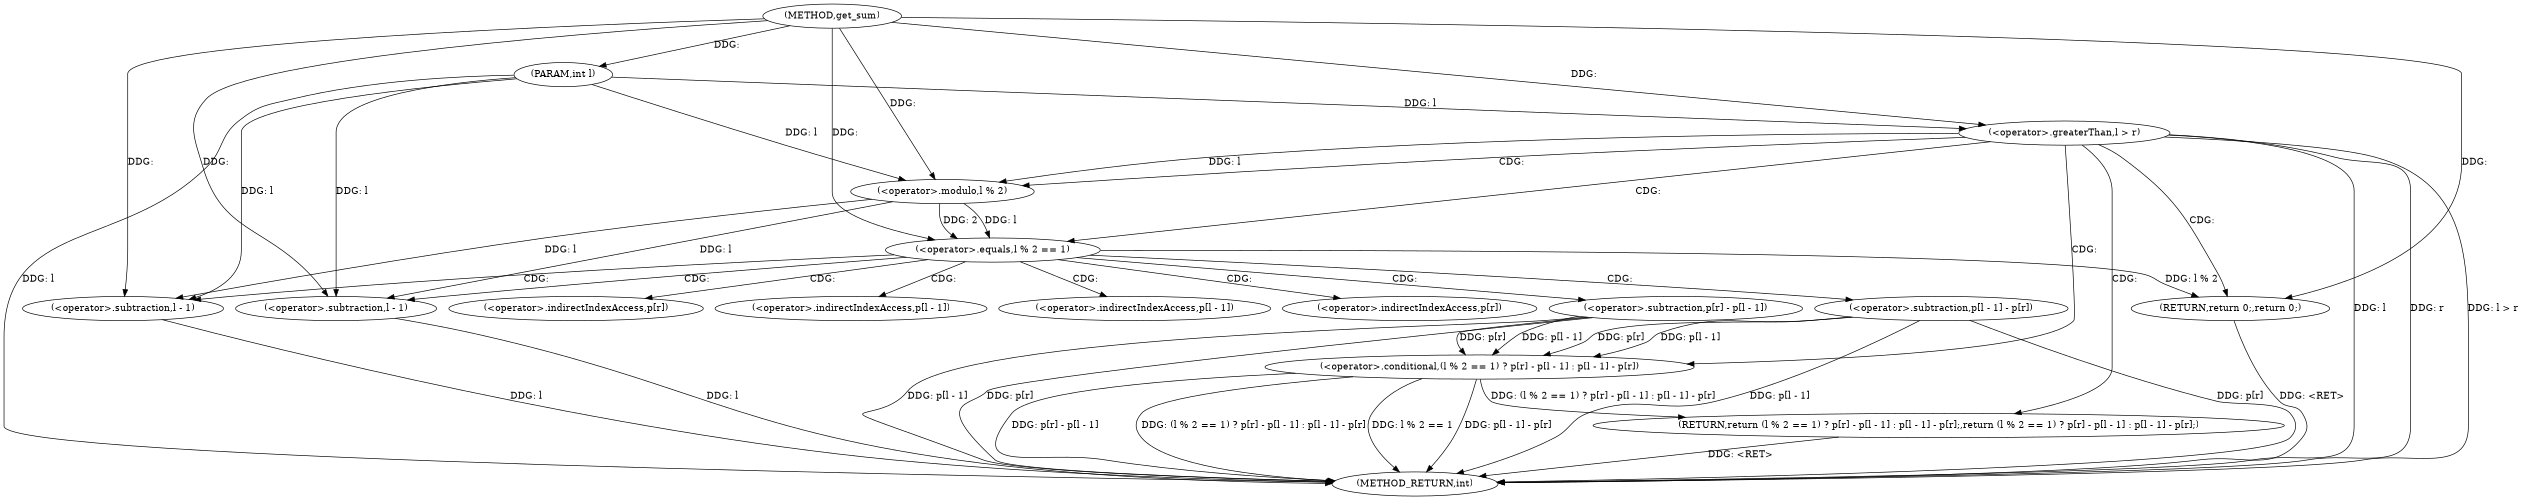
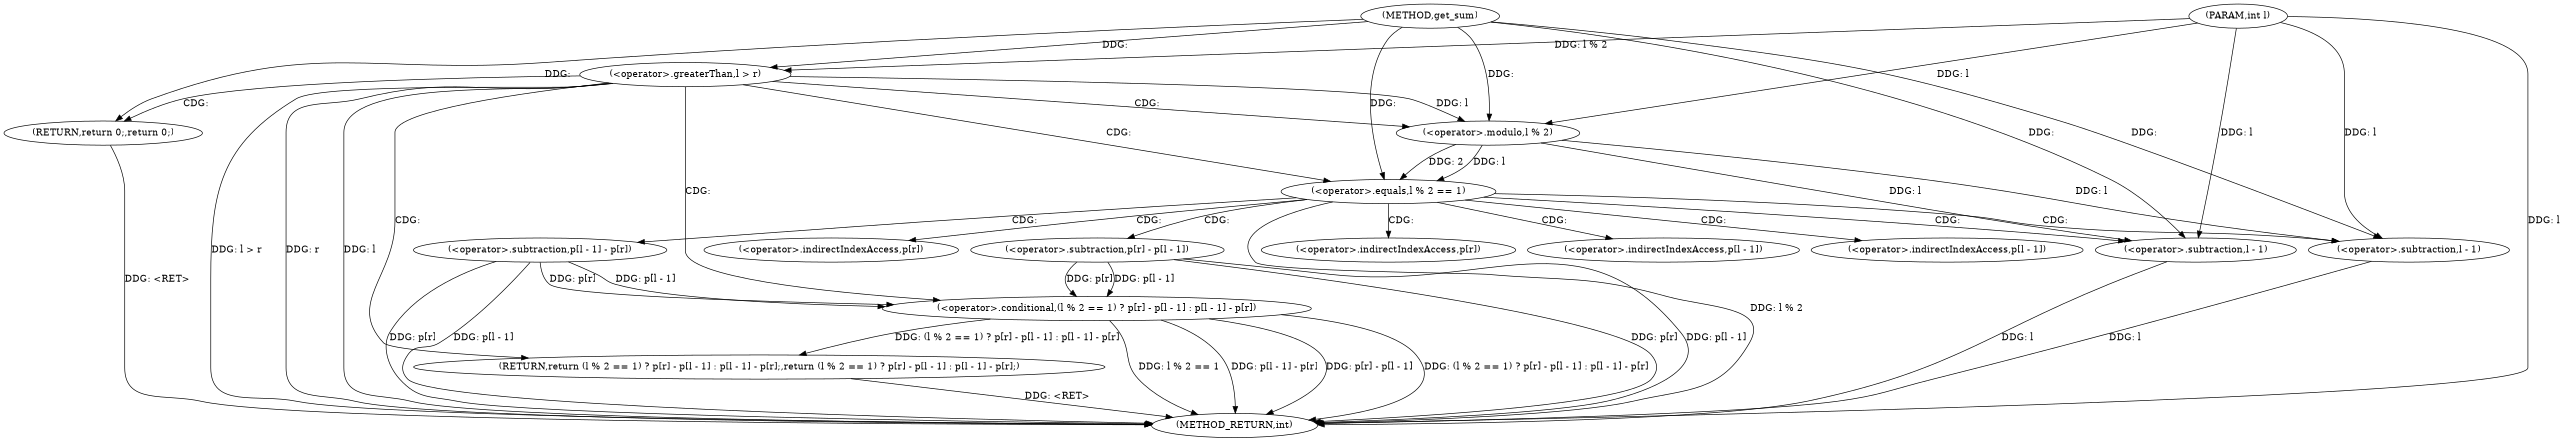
(698, 45) -> none
(1420, 104) -> (1581, 45)
(1649, 253) -> (1680, 299)
